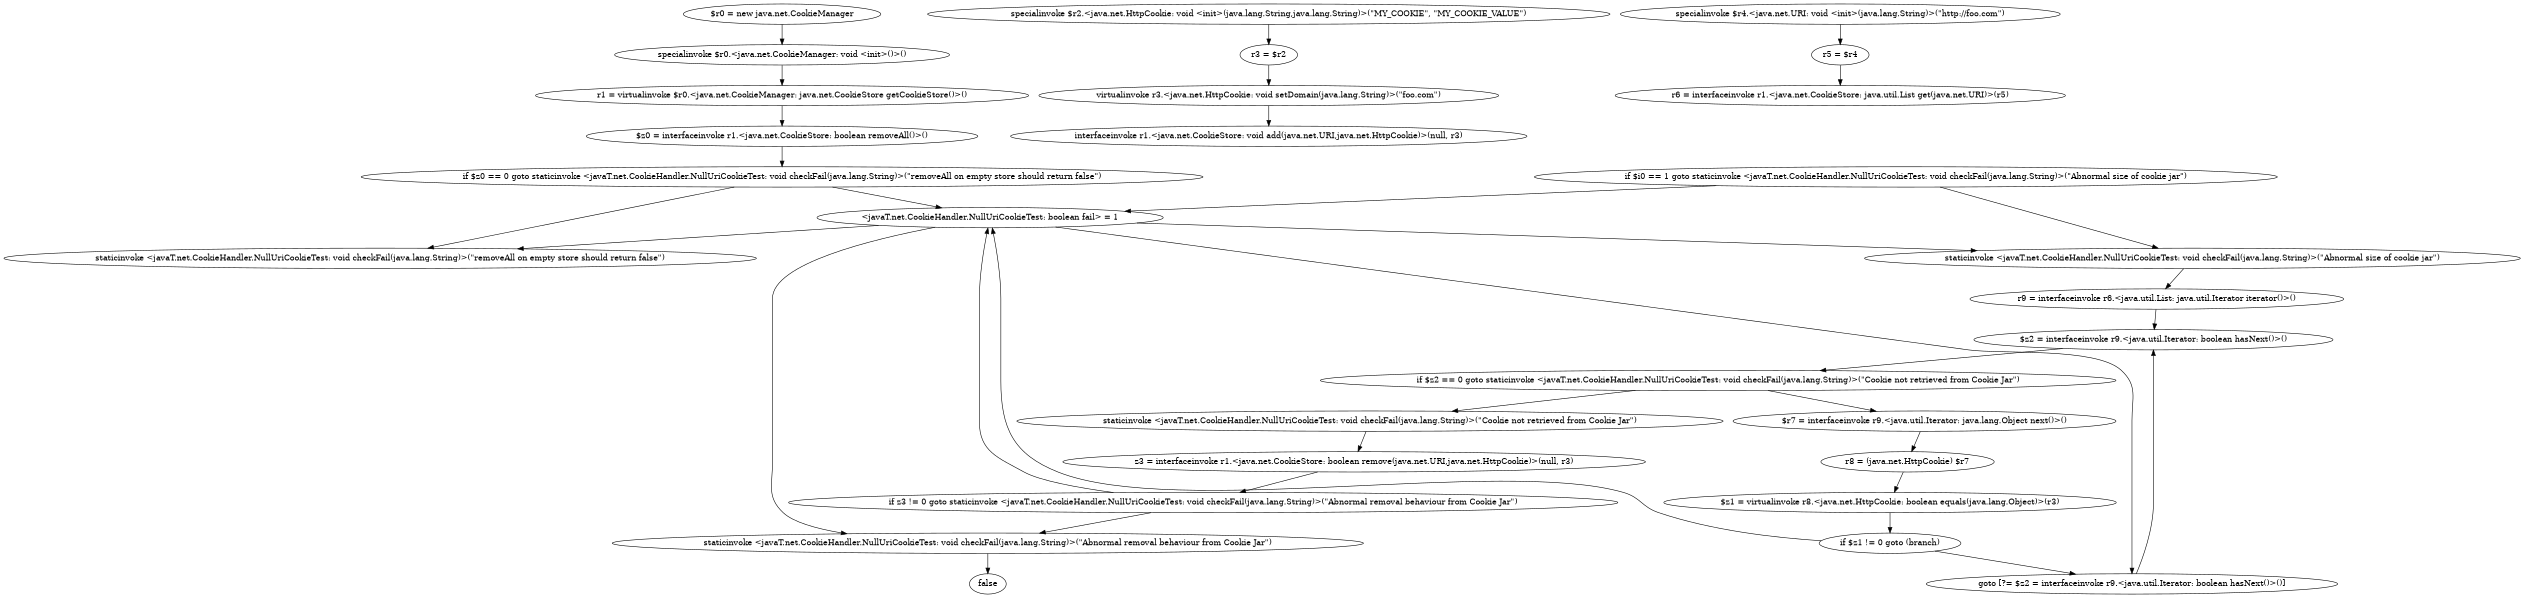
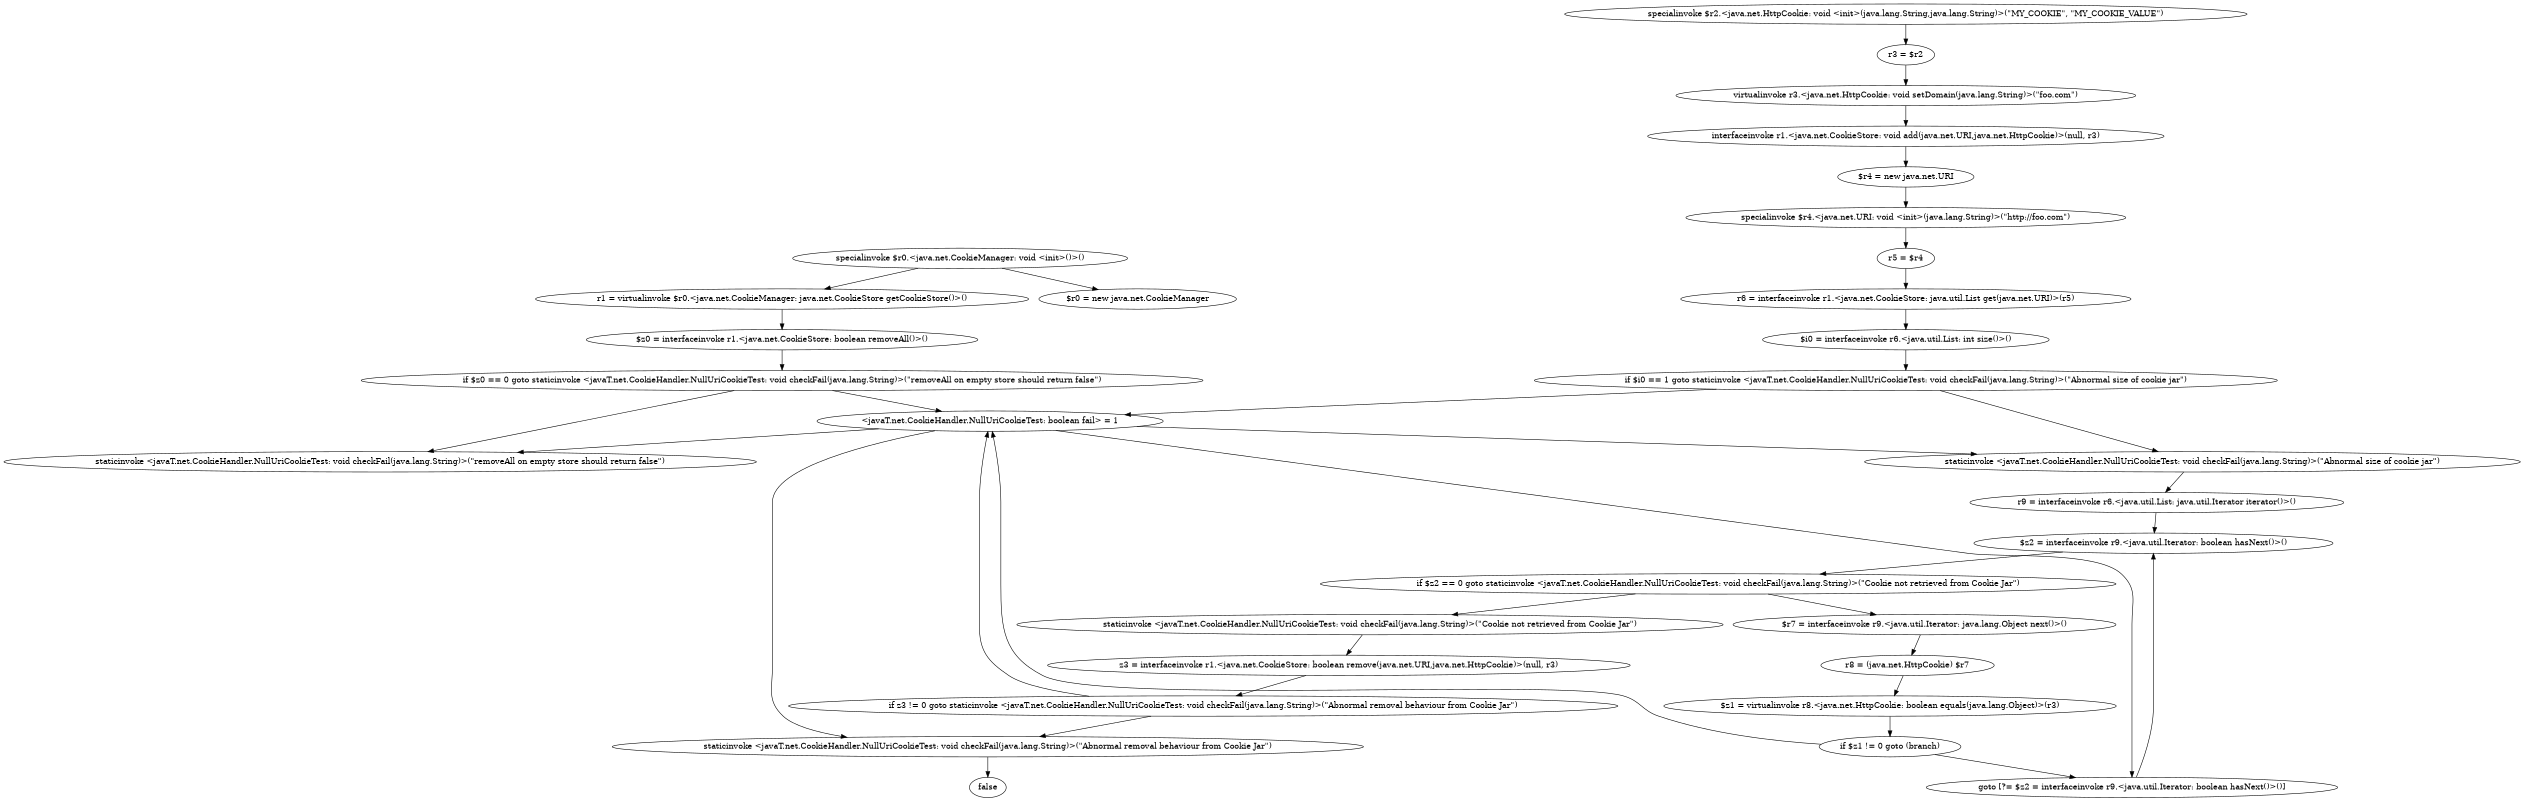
(782, 32) -> (1047, 278)
none -> (1906, 177)
none -> (1906, 340)
